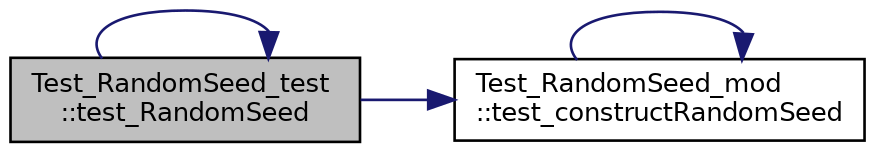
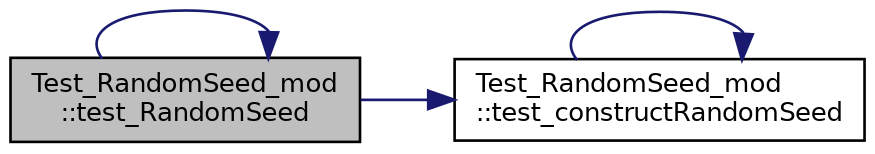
(185, 100) -> (185, 100)
